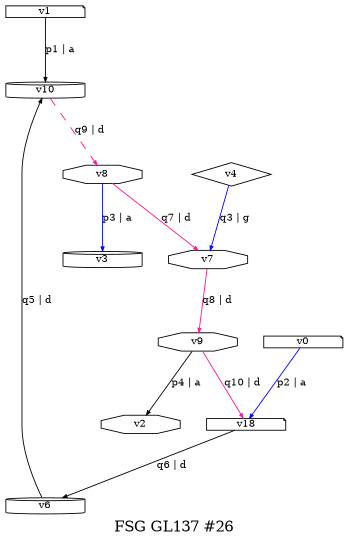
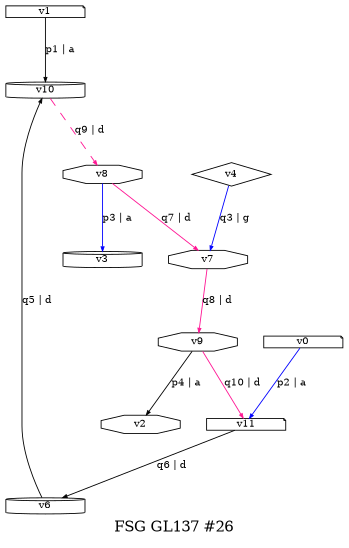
(246, 424) -> (246, 424)
